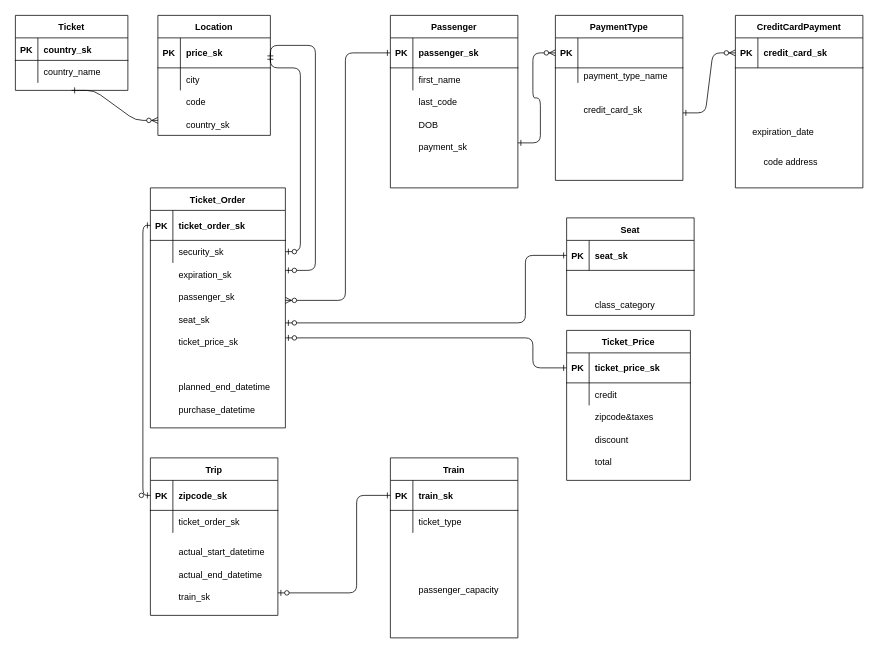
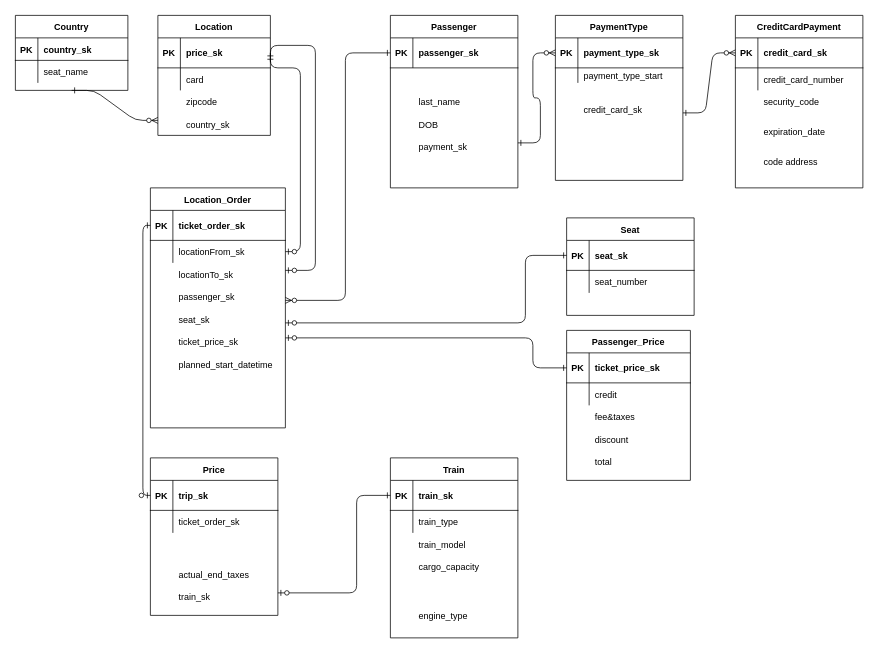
(71, 27) -> (71, 27)
none -> (630, 53)
(74, 72) -> (66, 72)
(626, 76) -> (629, 76)
(465, 79) -> none
none -> (810, 79)
(195, 80) -> (196, 80)
(196, 102) -> (202, 102)
(440, 102) -> (440, 102)
none -> (810, 102)
(799, 132) -> (810, 132)
(218, 200) -> (218, 200)
(205, 252) -> (214, 252)
(209, 275) -> (209, 275)
none -> (642, 282)
(642, 304) -> none
(628, 342) -> (628, 342)
none -> (225, 364)
(225, 387) -> none
(225, 409) -> none
(626, 417) -> (617, 417)
(214, 470) -> (214, 470)
(203, 496) -> (195, 496)
(445, 522) -> (443, 522)
none -> (465, 544)
(225, 552) -> none
none -> (465, 567)
(224, 575) -> (218, 575)
(465, 589) -> none
none -> (465, 615)
